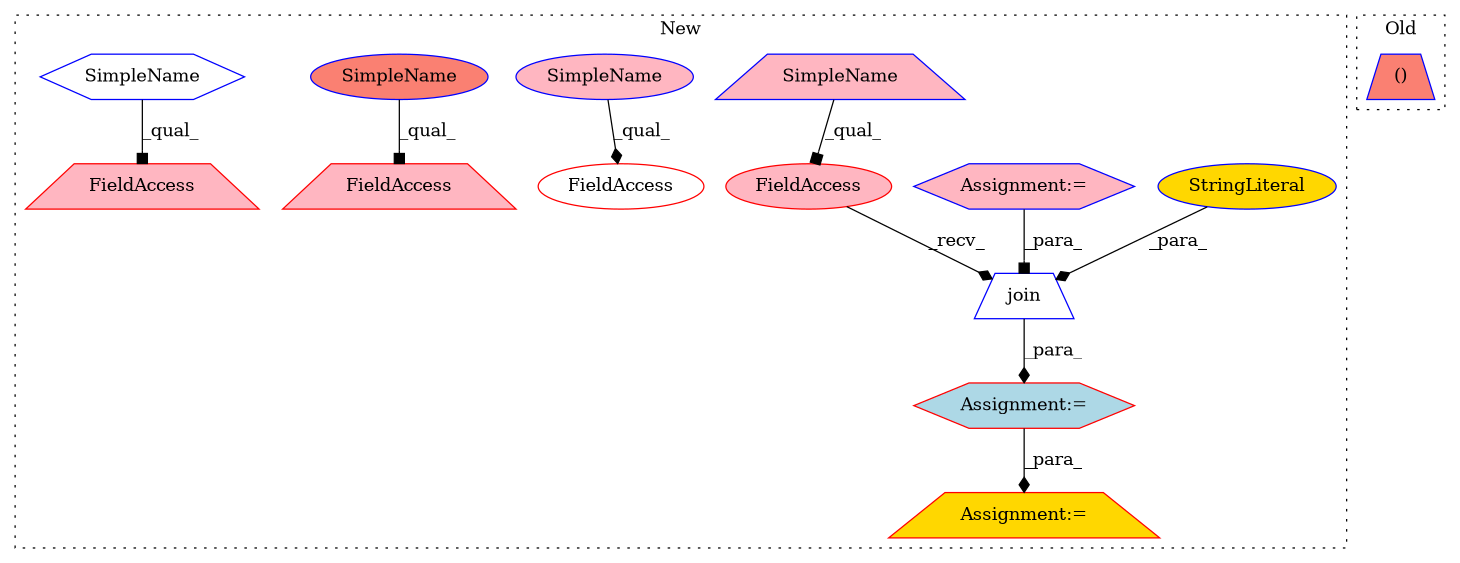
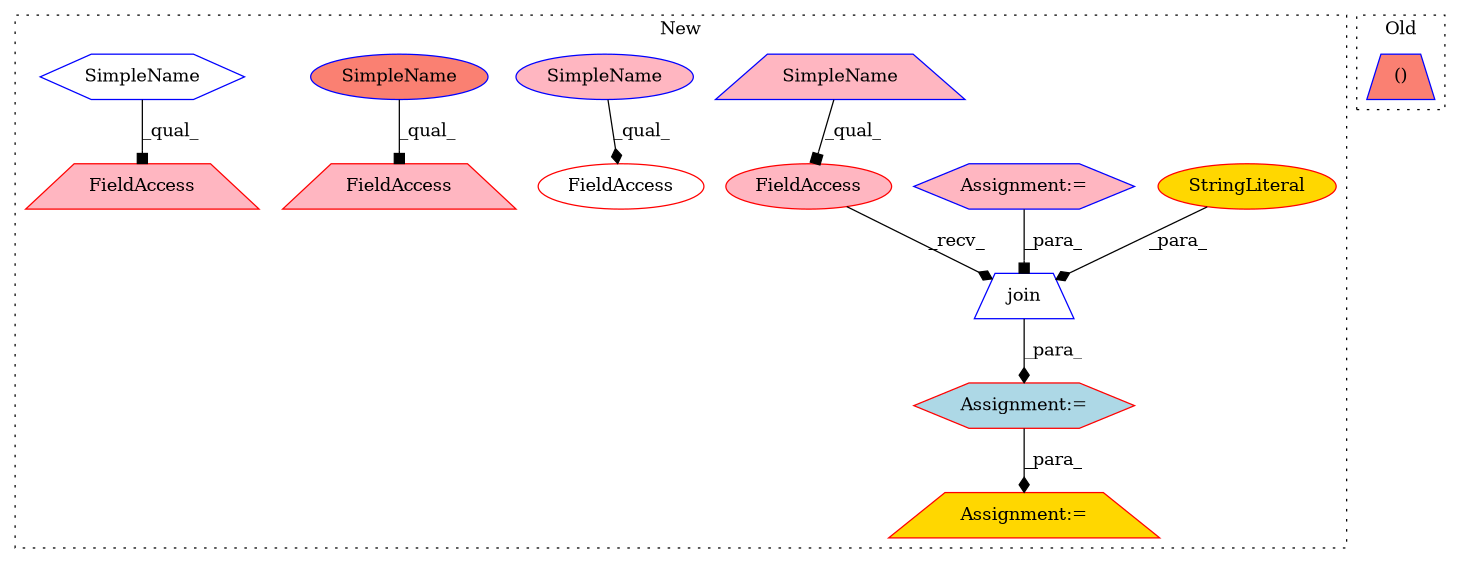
(1247, 186) -> (1247, 186)
